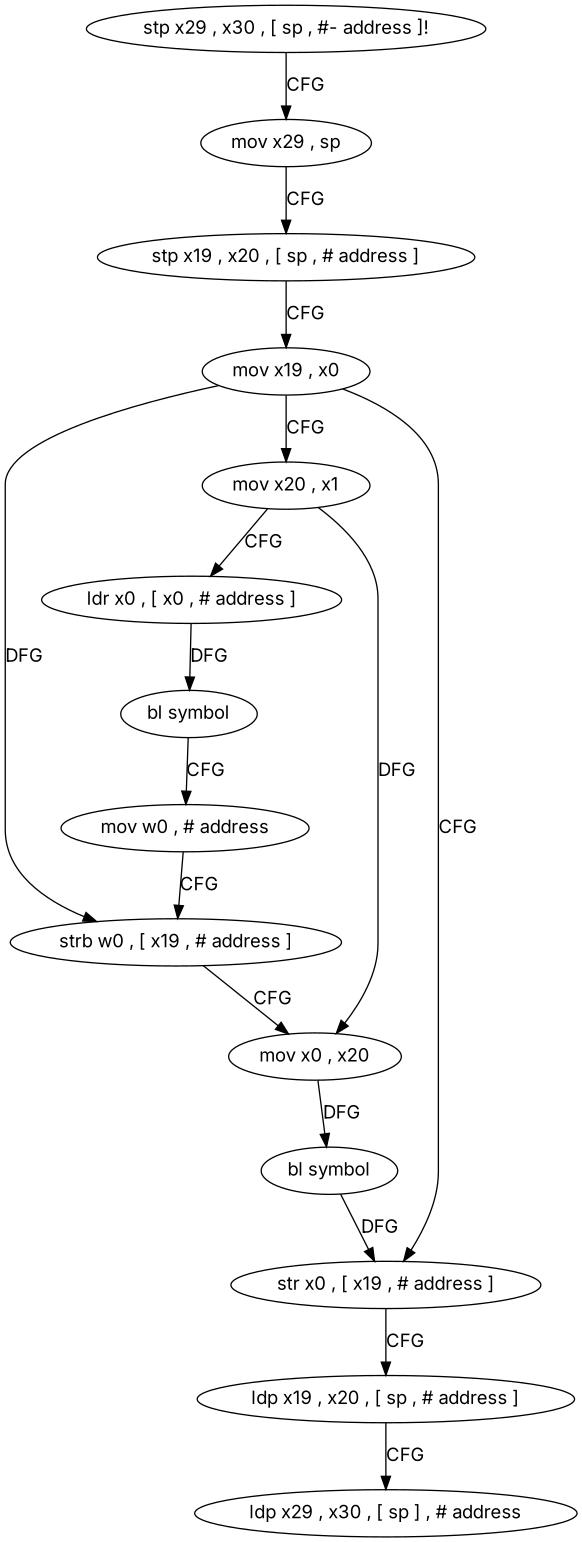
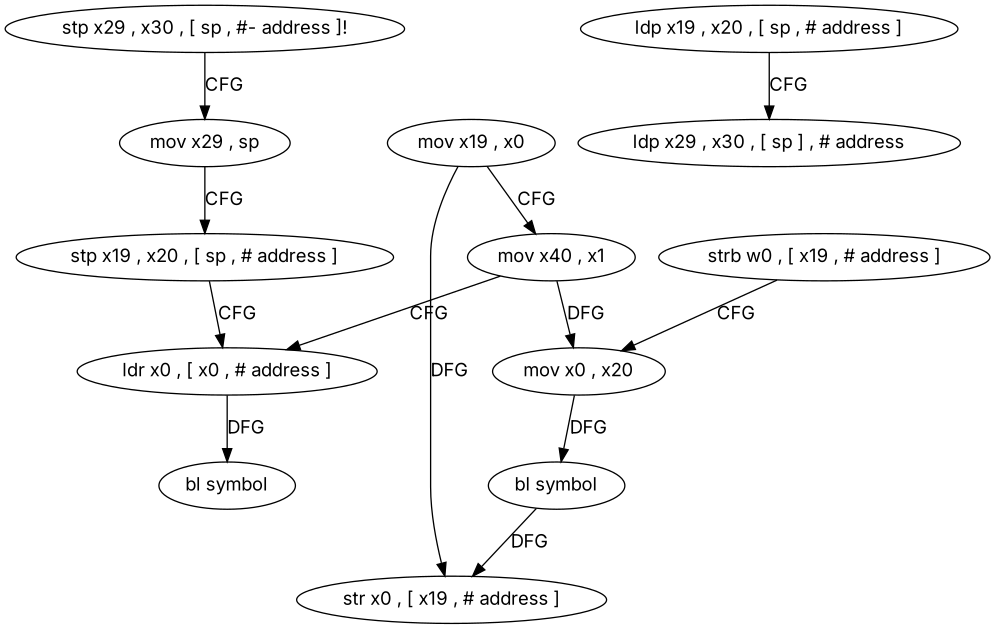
(286, 308) -> (215, 308)
(286, 486) -> (551, 257)
(5, 597) -> none
(185, 828) -> none
(458, 828) -> (450, 371)
(386, 1335) -> none
